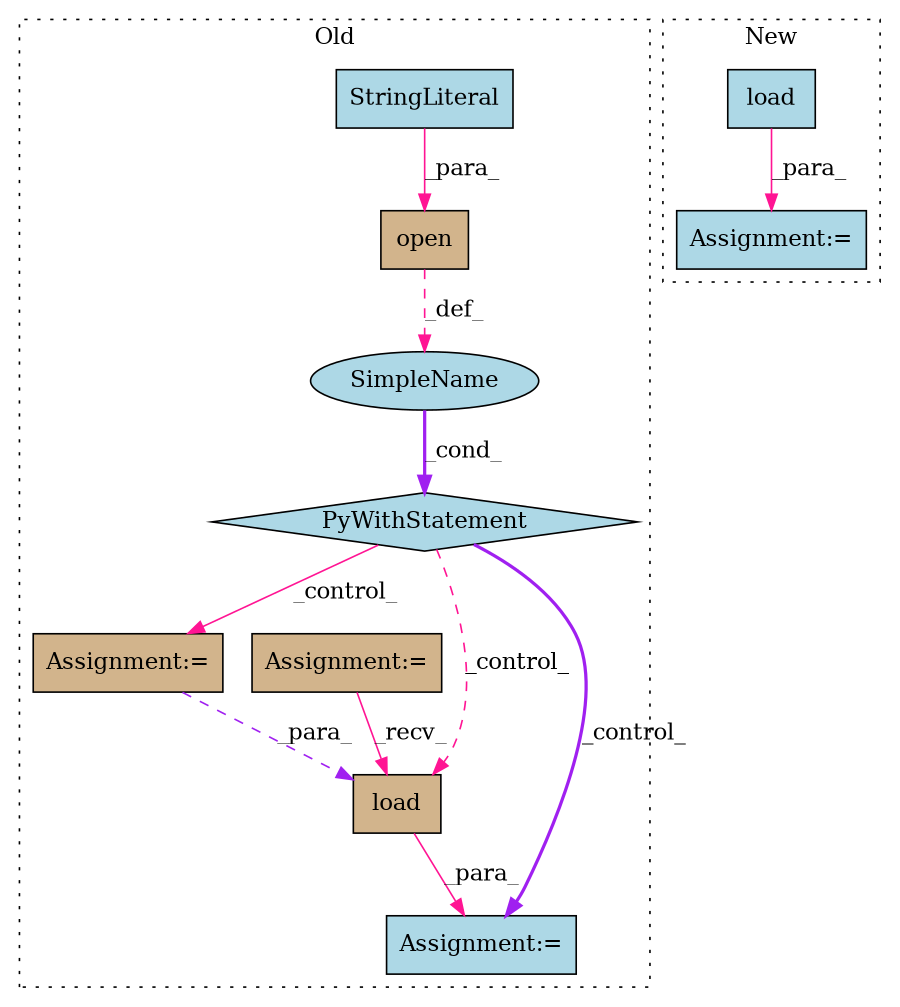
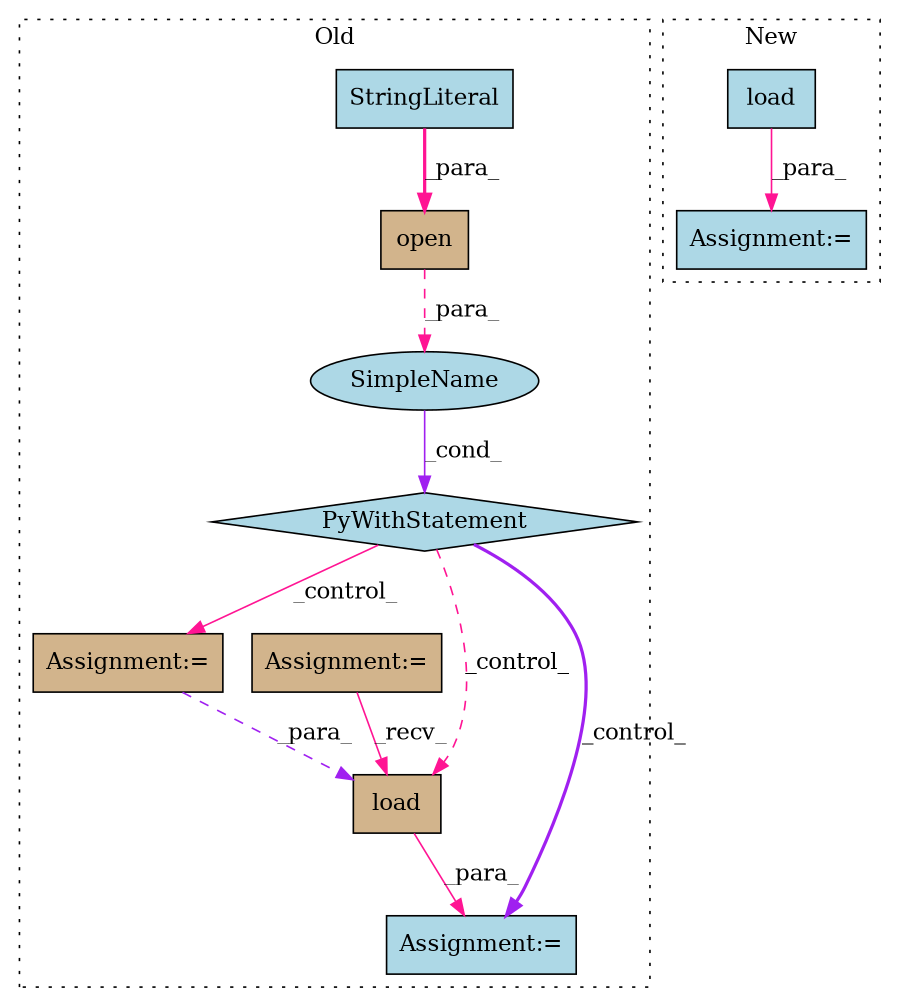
(425, 161) -> (425, 161)
(455, 310) -> (462, 310)
(425, 443) -> (425, 443)
